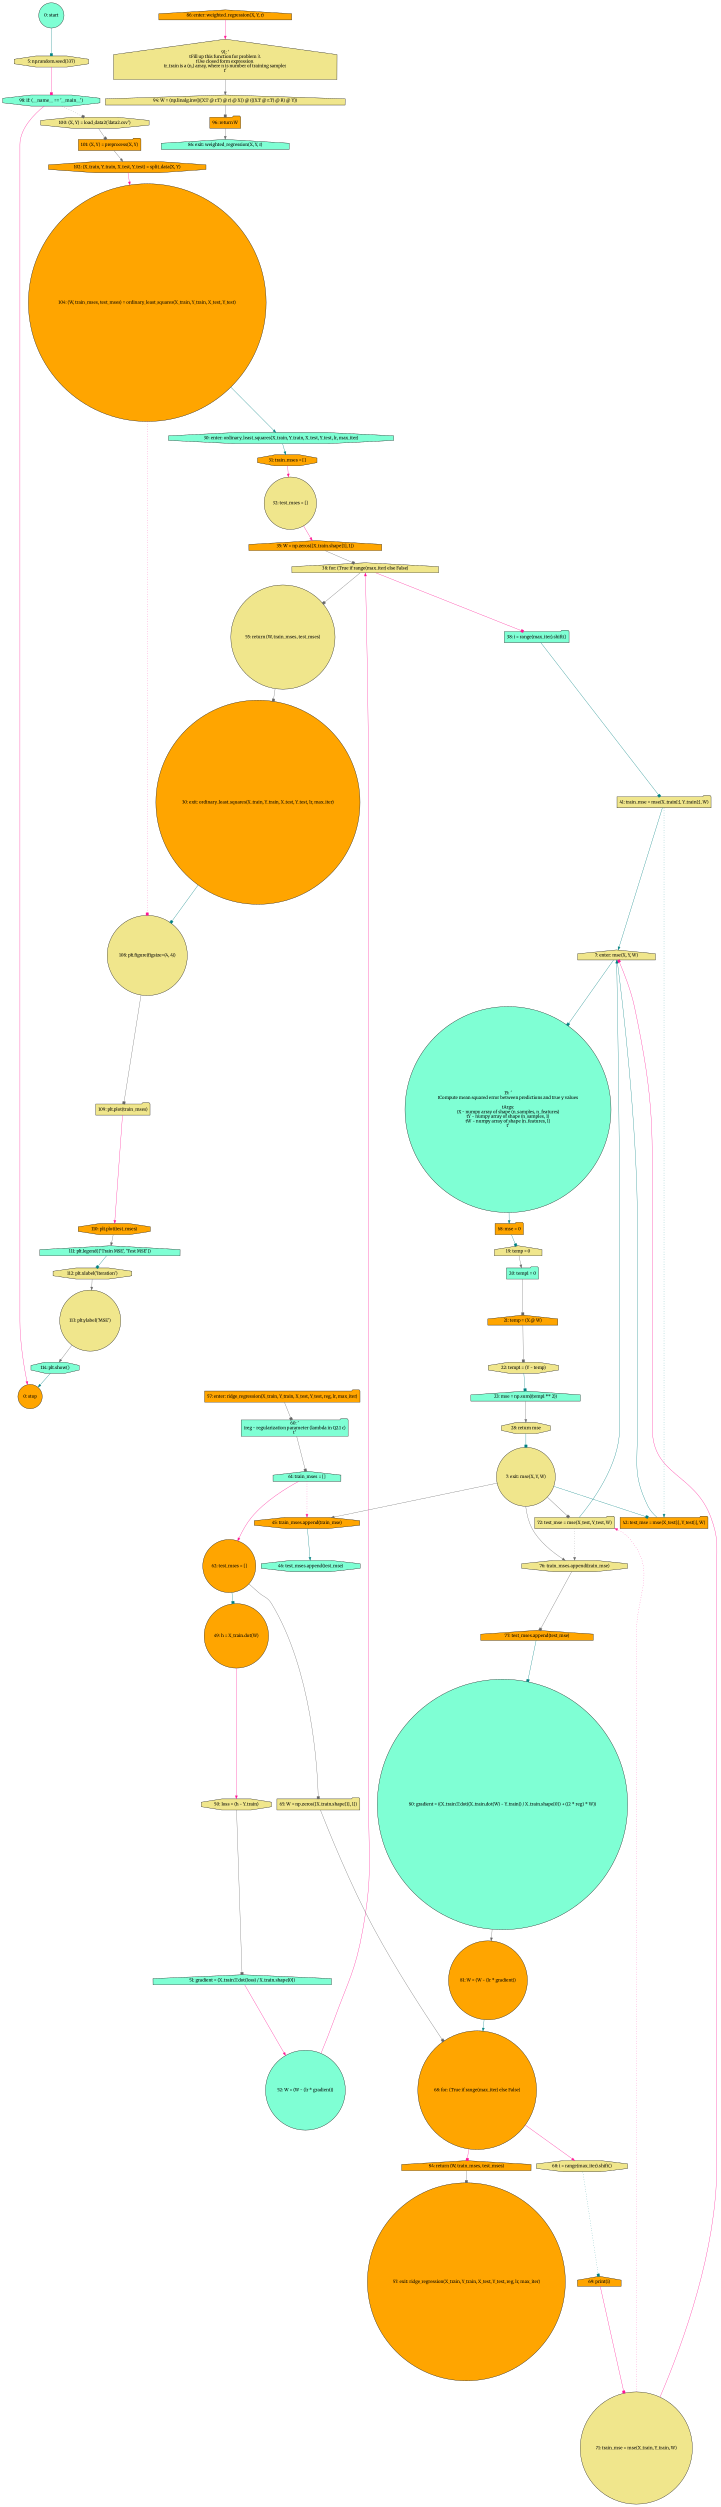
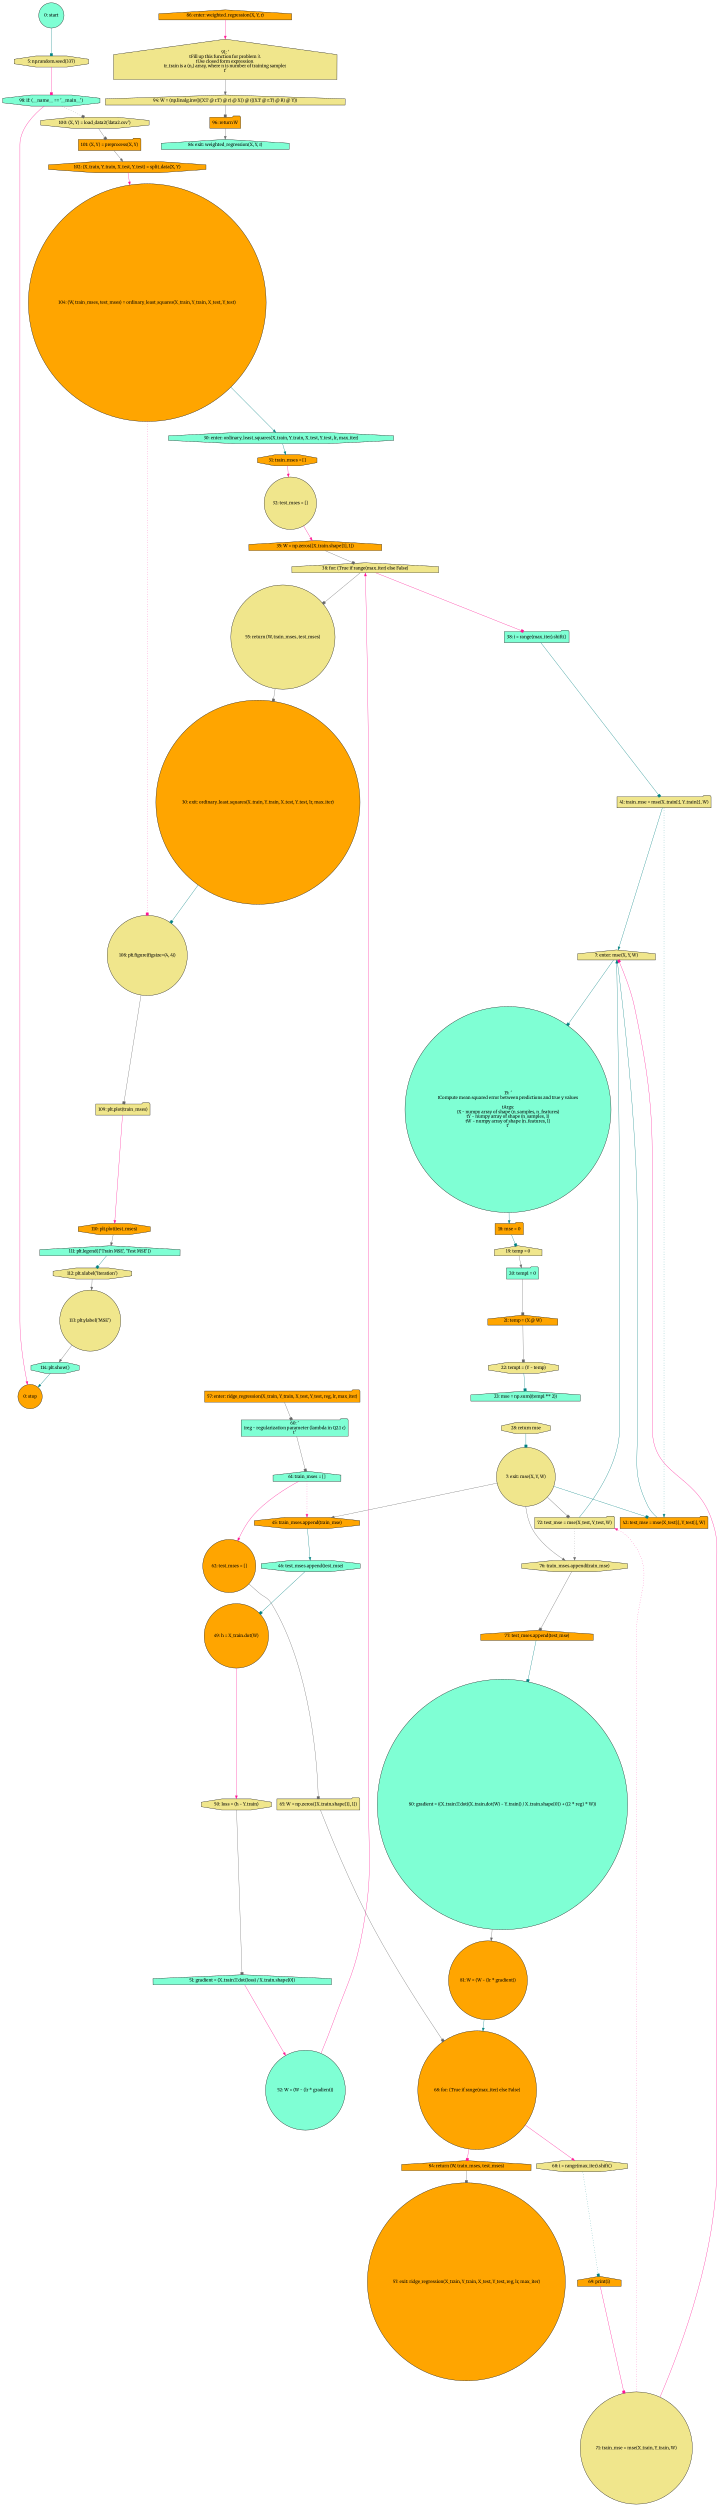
(509, 1229) -> (509, 1229)
(526, 1410) -> none
(232, 1597) -> (284, 1592)
